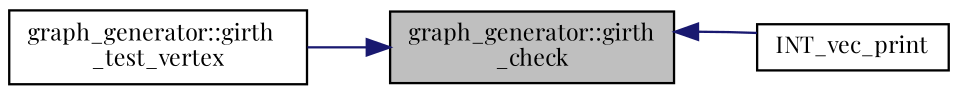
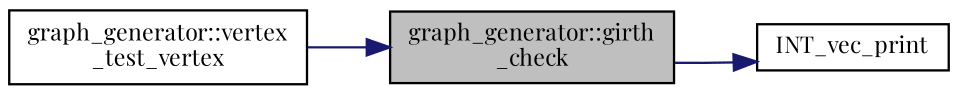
(728, 32) -> (704, 63)
(158, 47) -> (158, 47)
